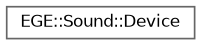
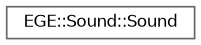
(101, 23) -> (101, 23)
